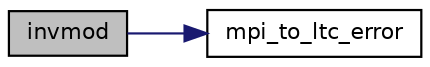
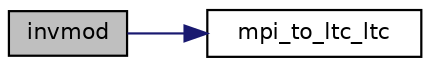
(314, 33) -> (314, 33)
